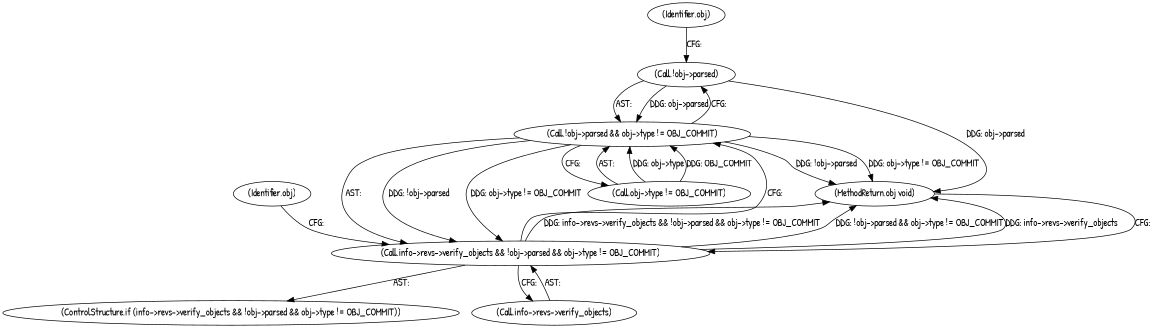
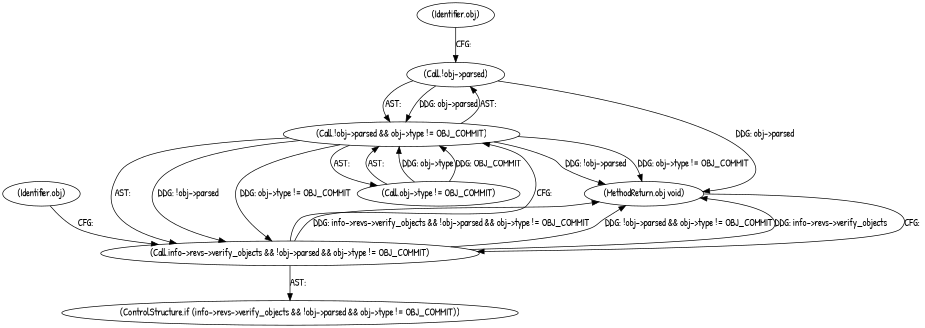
(720, 104) -> (490, 104)
(574, 164) -> (343, 164)
(554, 313) -> none
